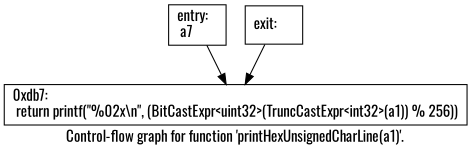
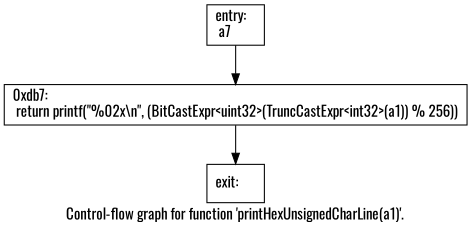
(257, 60) -> (236, 139)
